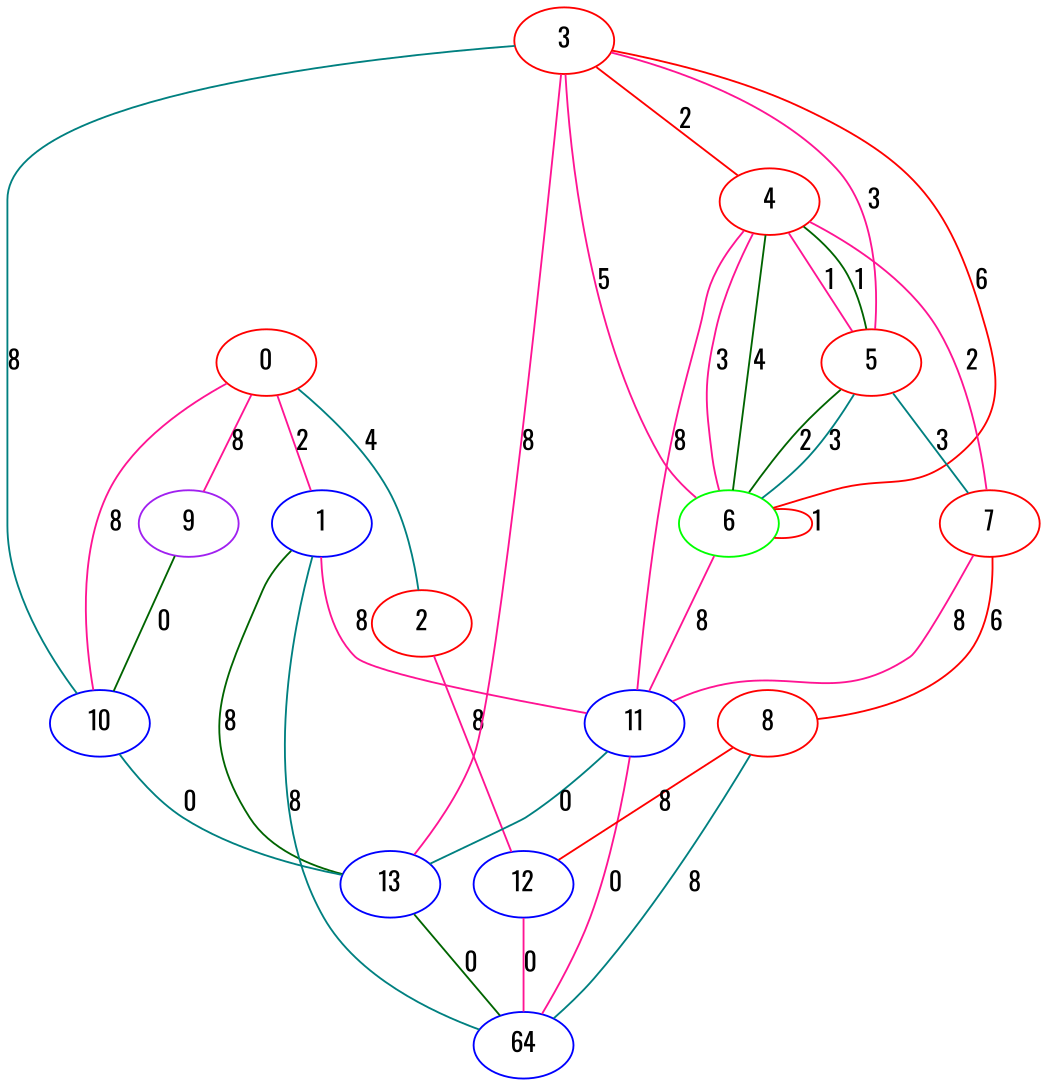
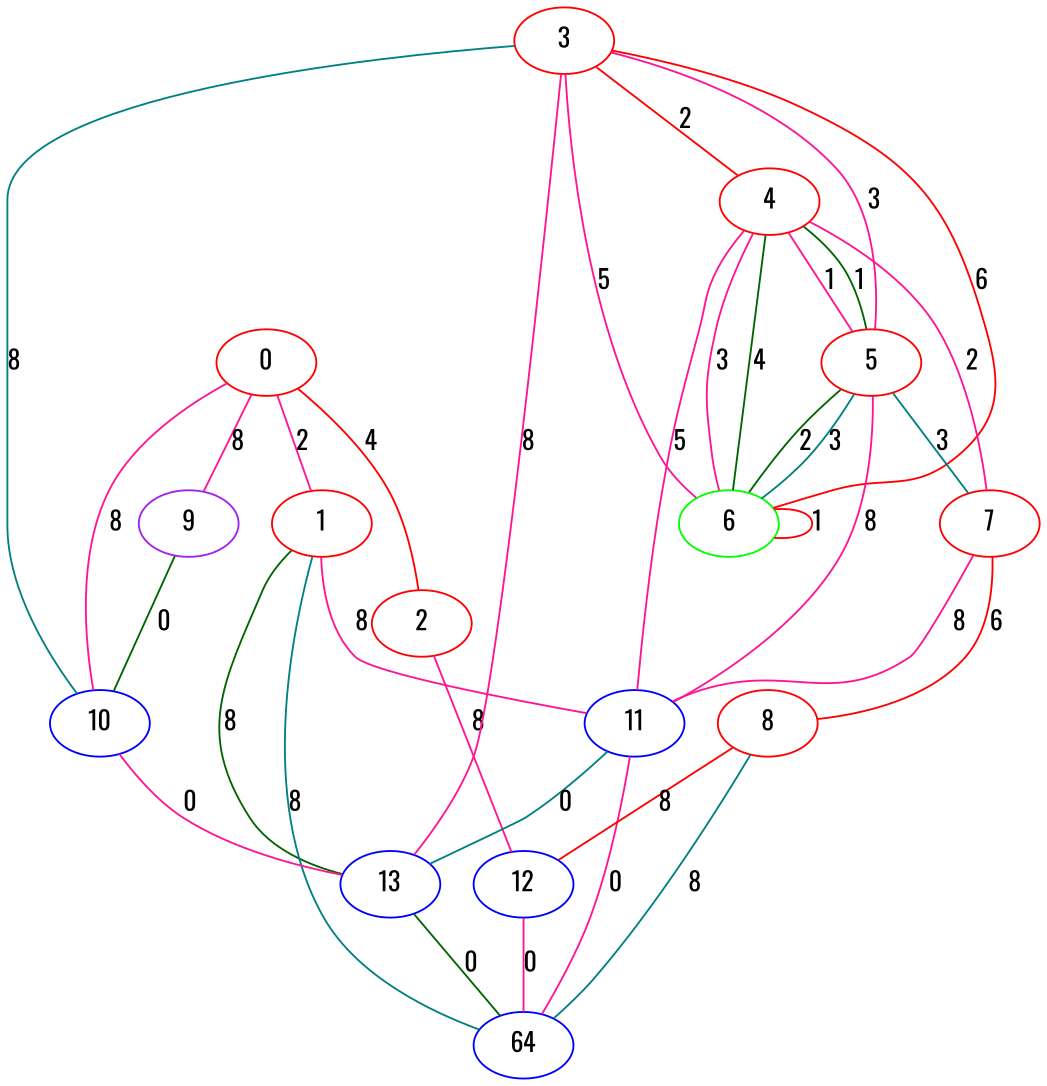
(680, 443) -> (680, 443)
(380, 477) -> (380, 477)
(322, 524) -> (322, 524)
(682, 624) -> (824, 581)
(218, 837) -> (218, 837)
